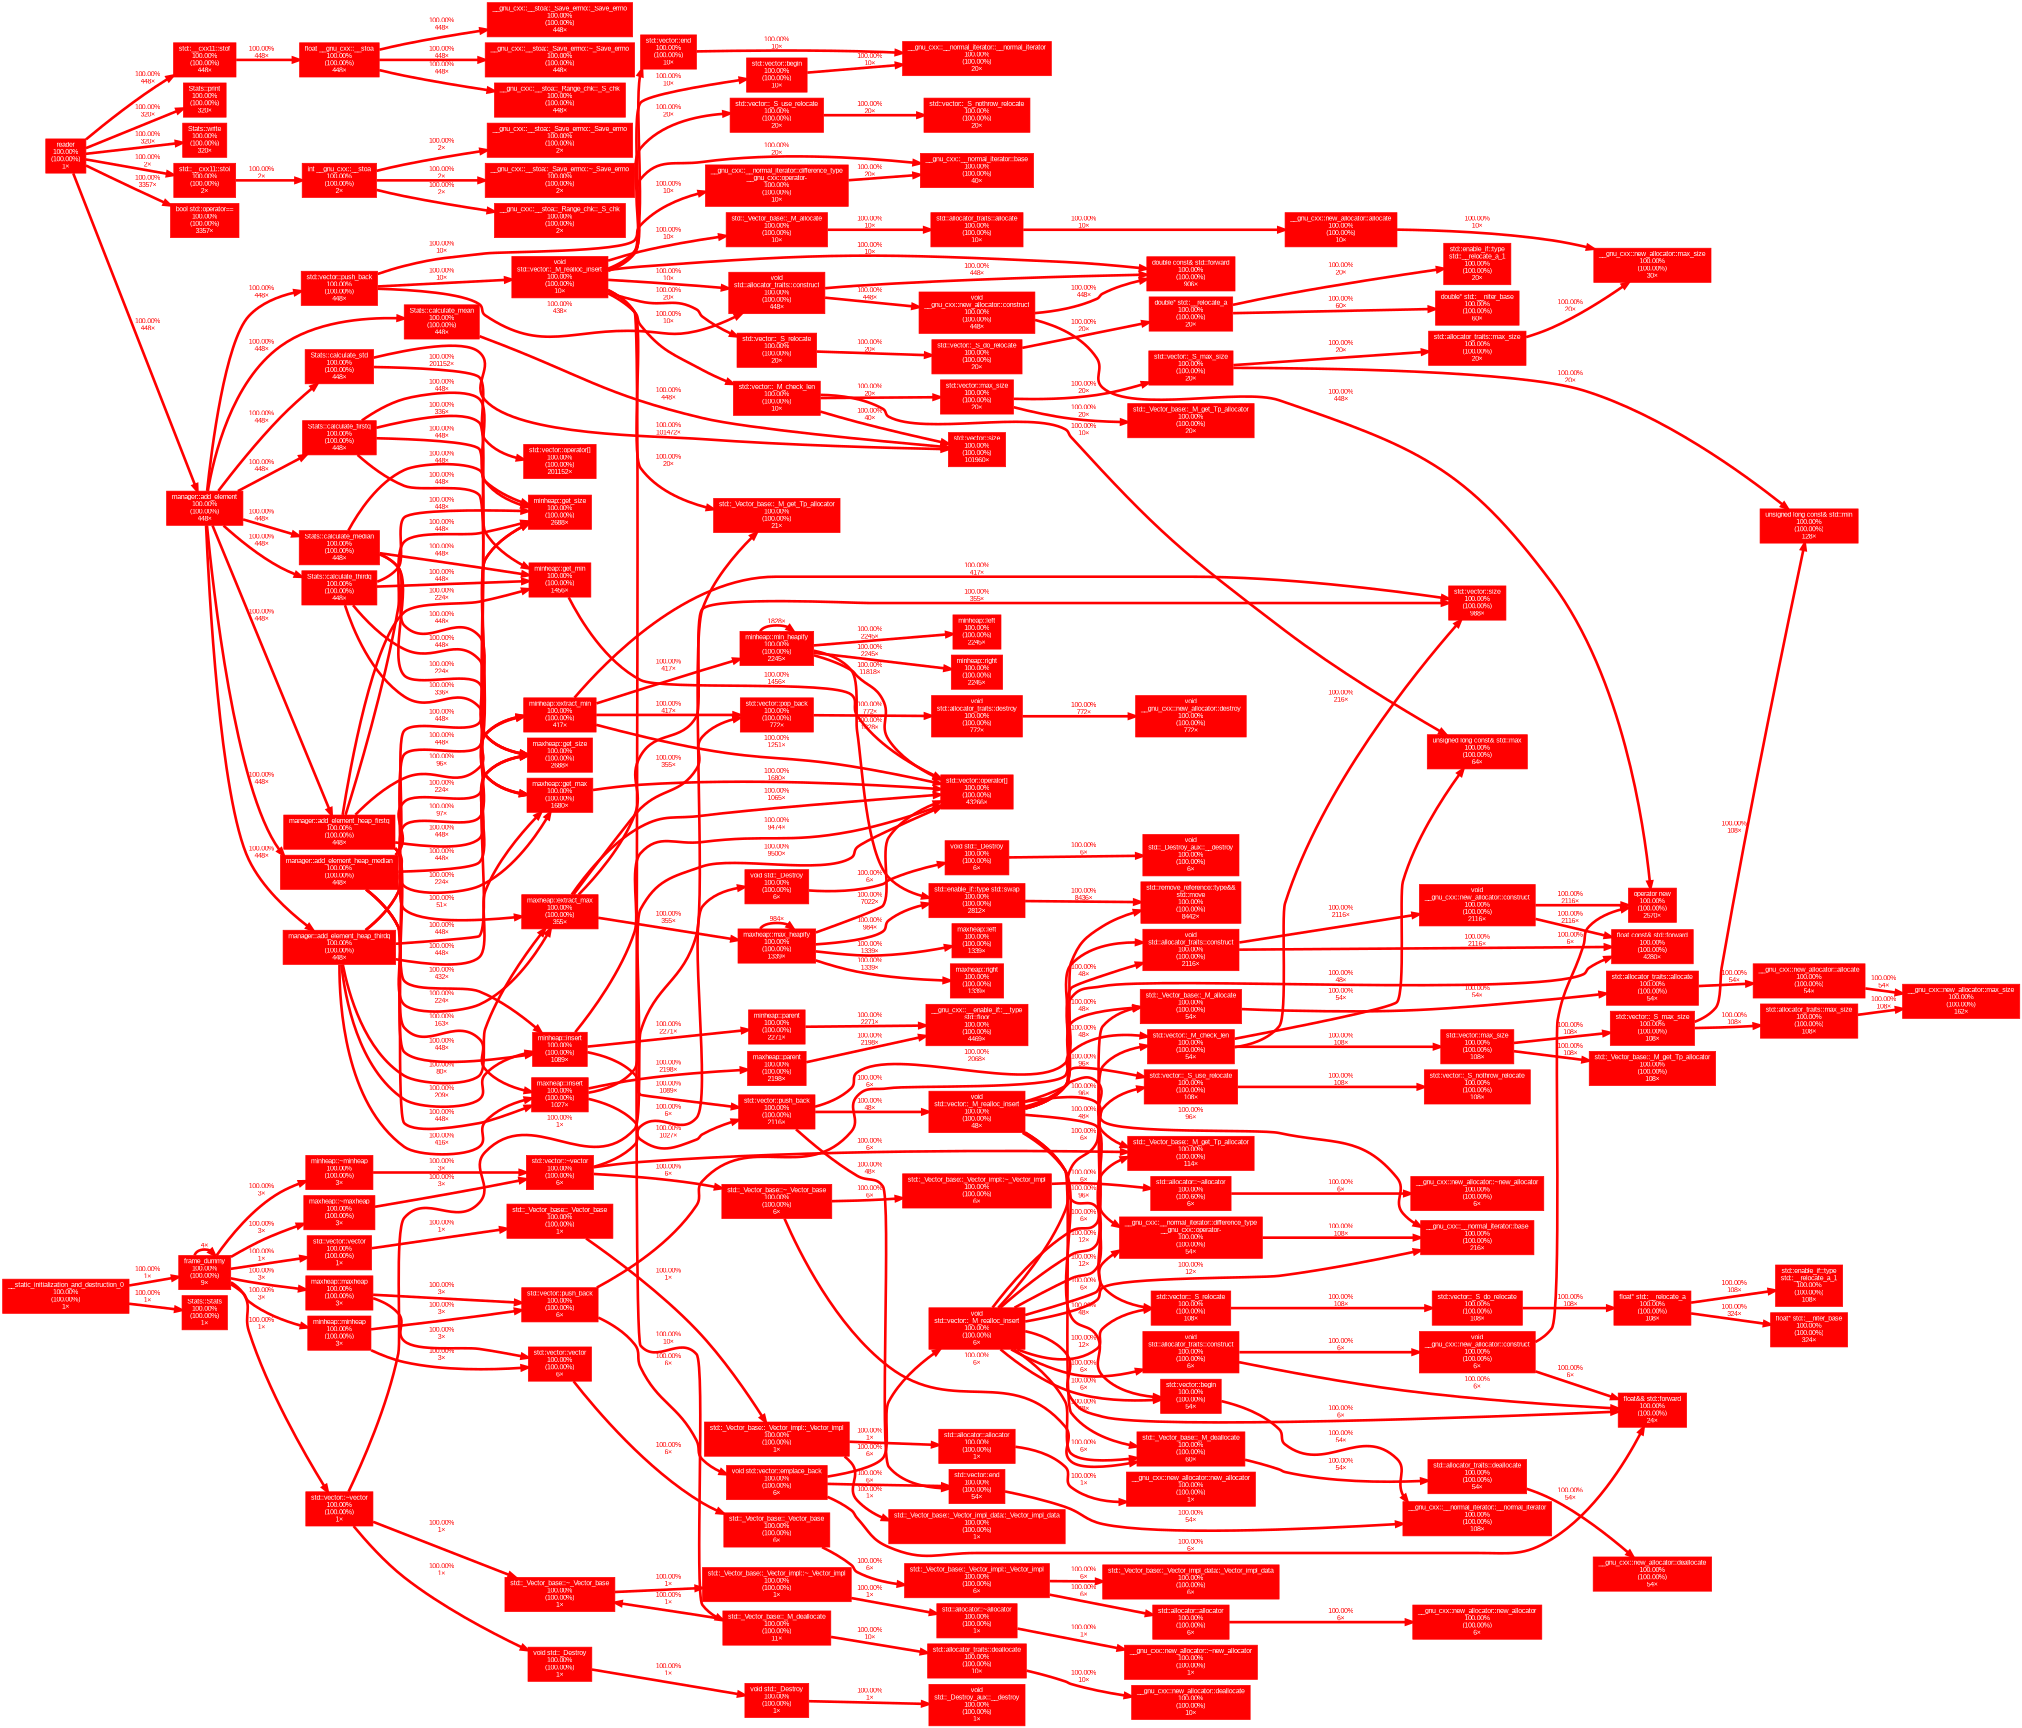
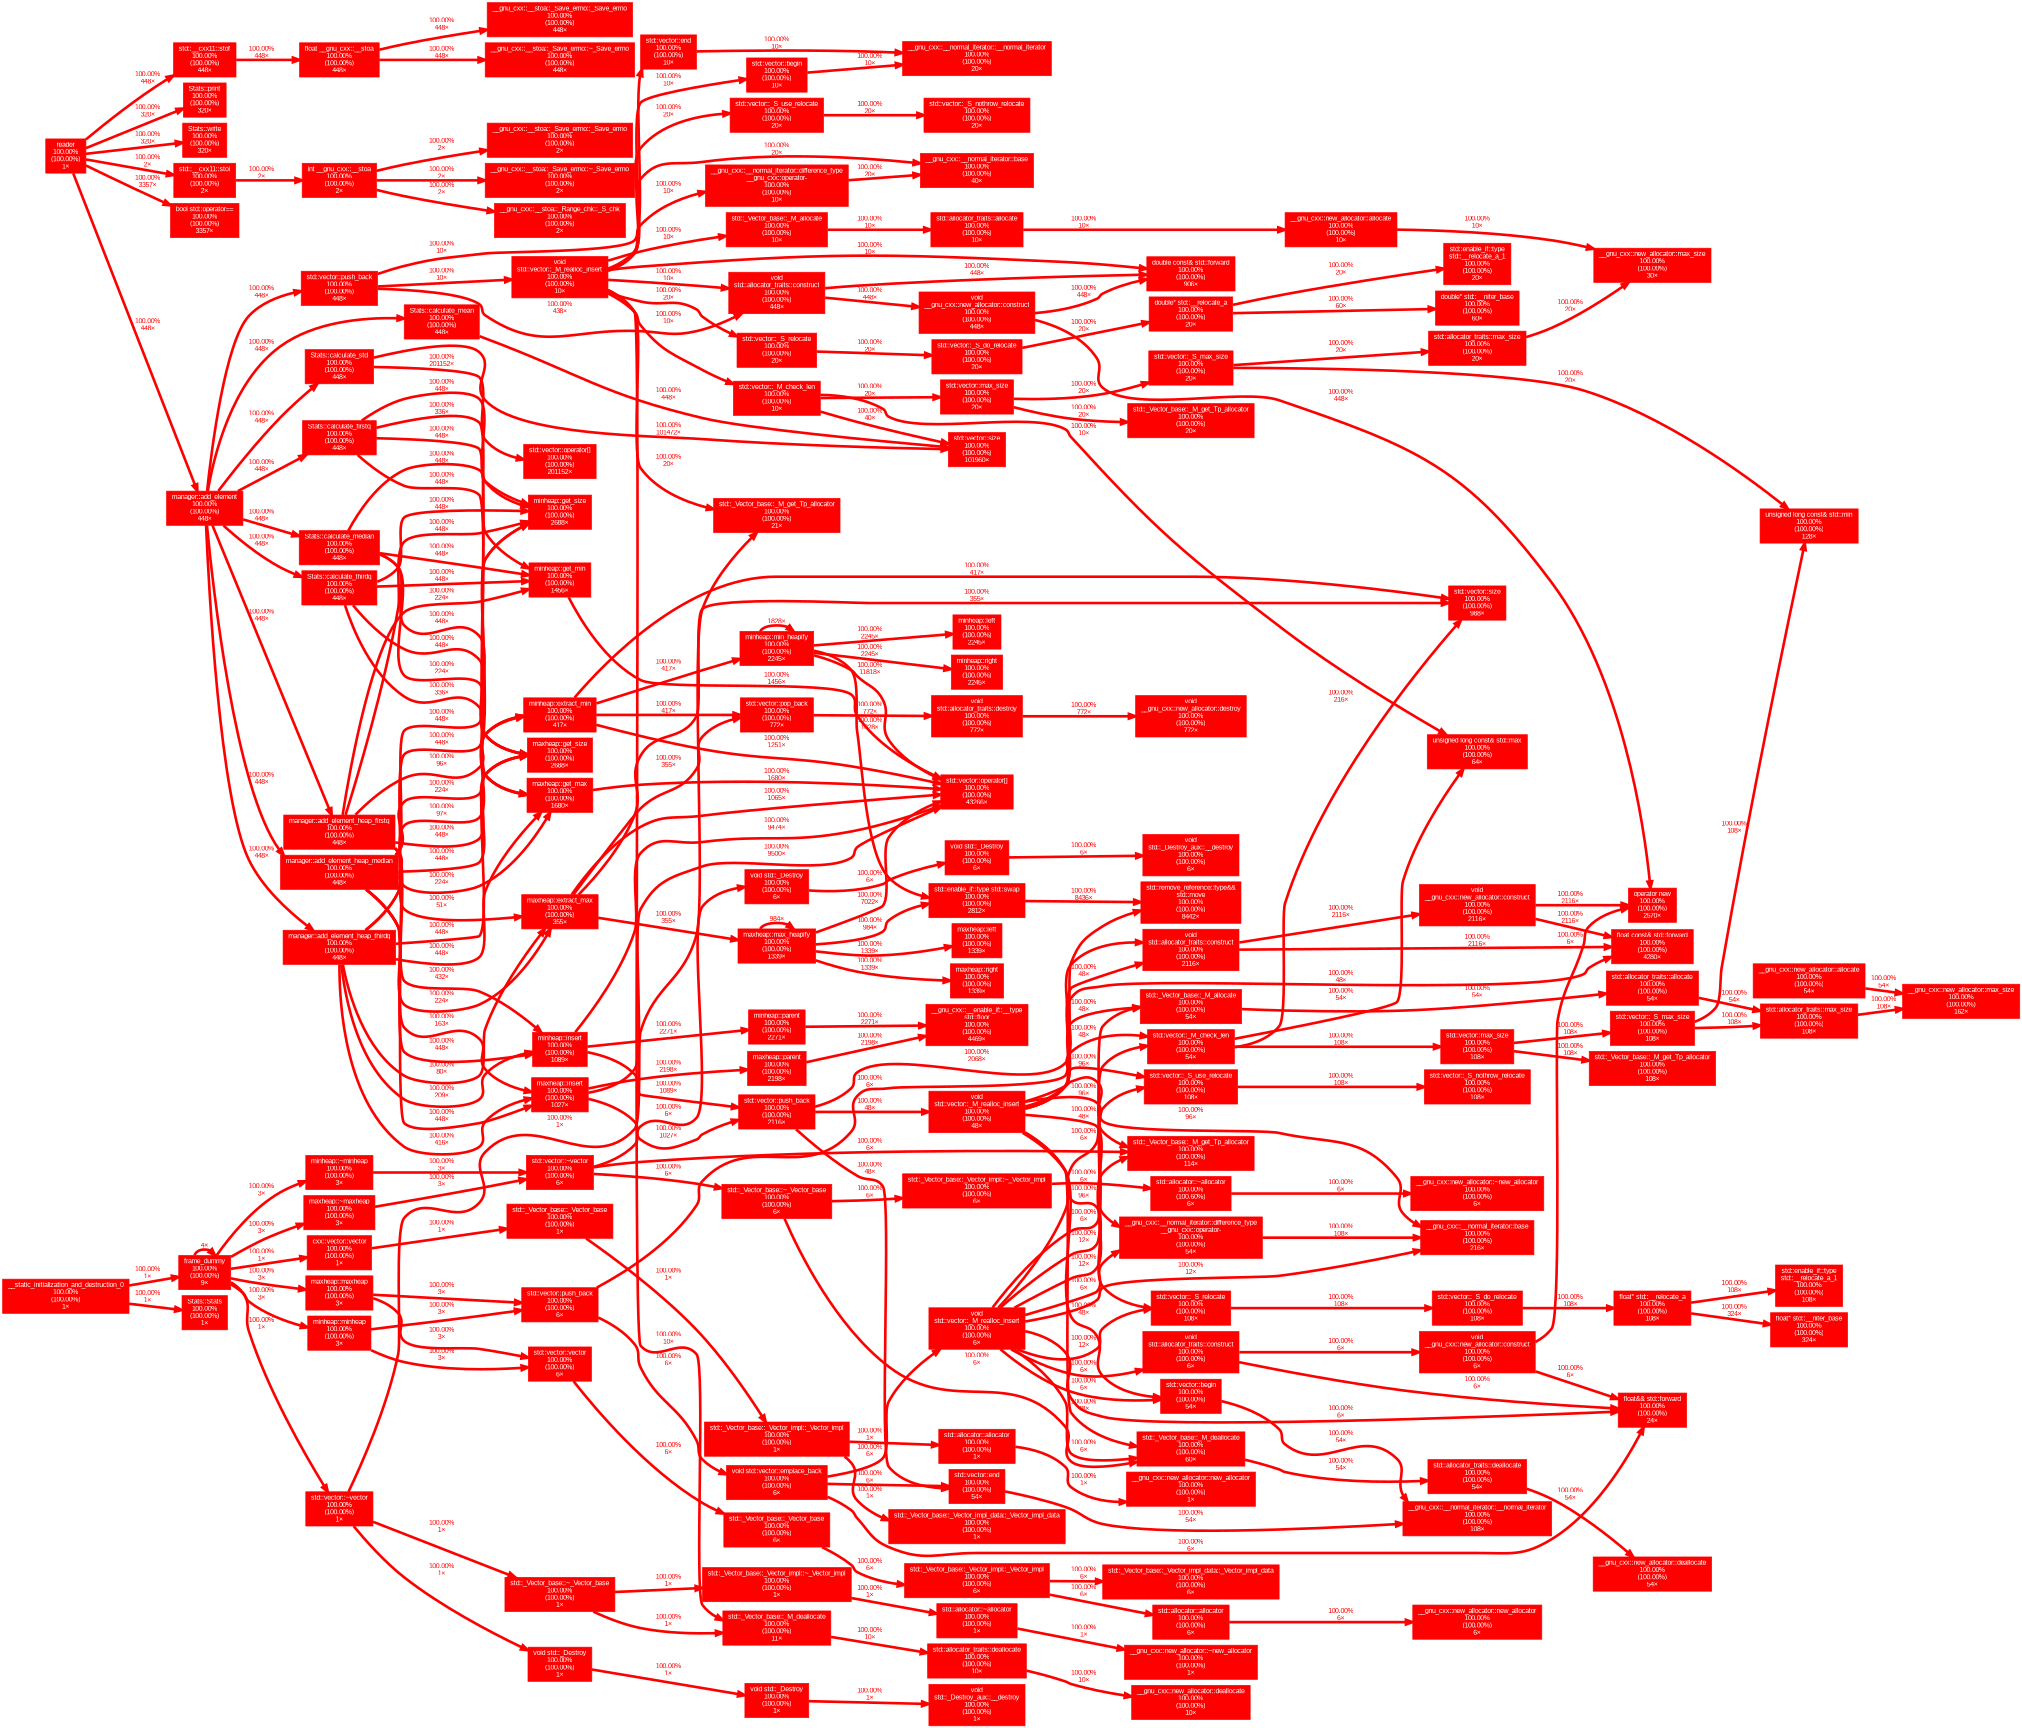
(560, 100) -> none
(1725, 985) -> (1726, 1004)
(339, 1253) -> (339, 1253)
(672, 1611) -> (653, 1630)
